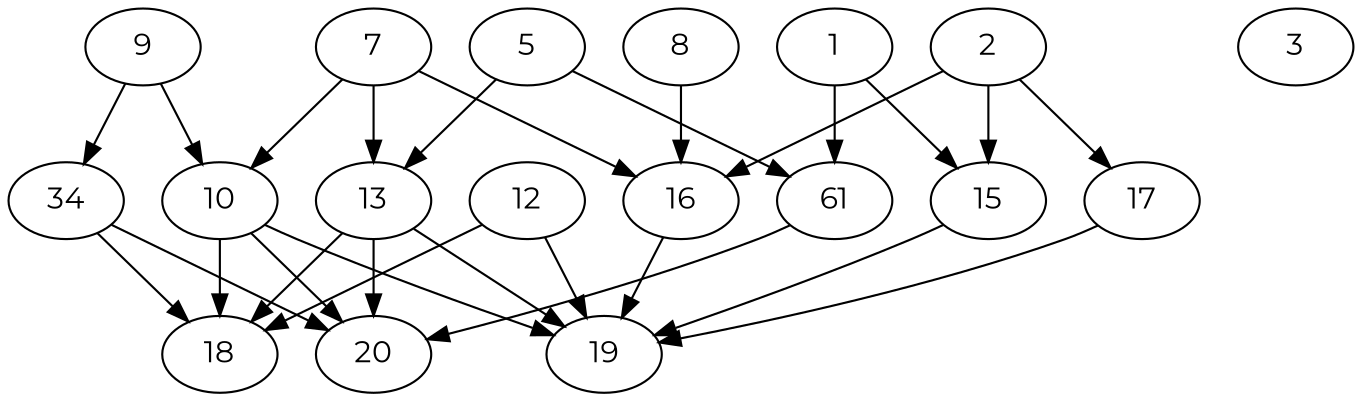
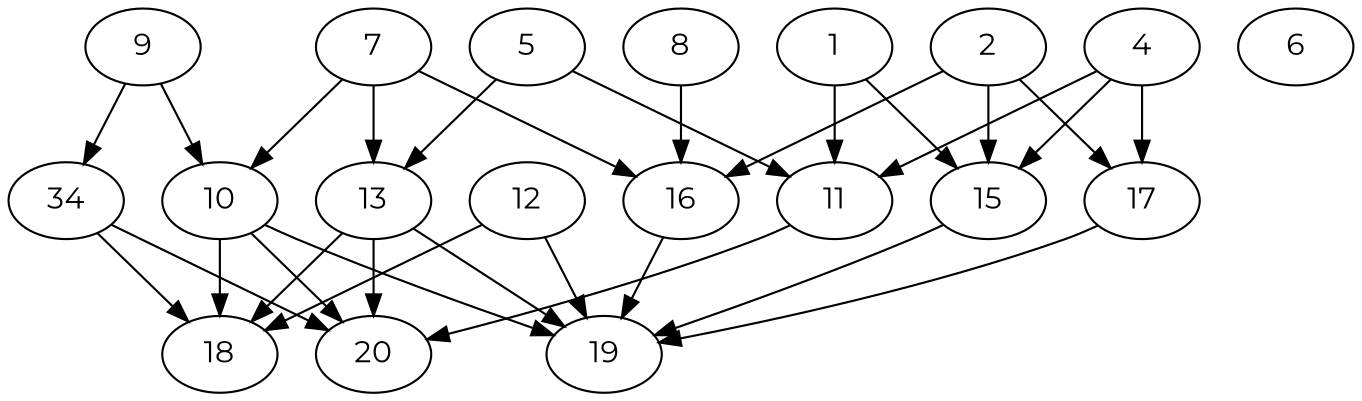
none -> (1142, 47)
(1296, 47) -> (1296, 47)
(835, 201) -> (835, 201)
